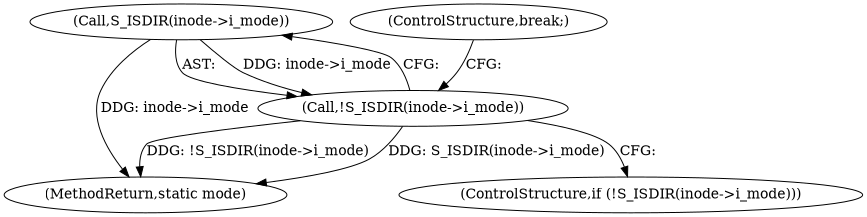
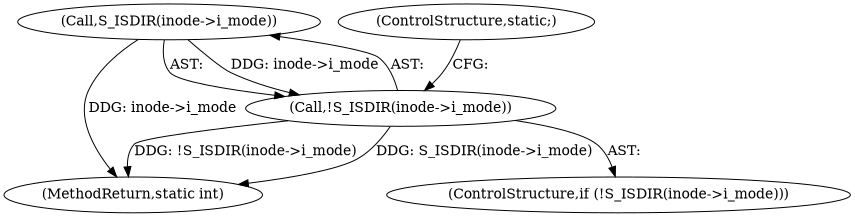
(479, 22) -> (466, 22)
(423, 65) -> (410, 65)
(640, 152) -> (626, 152)
(146, 195) -> (133, 195)
